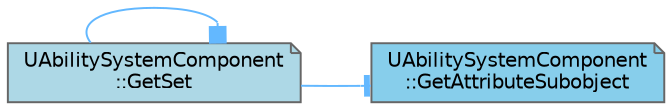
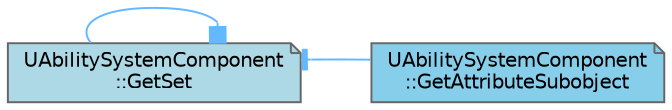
(331, 86) -> (341, 59)
